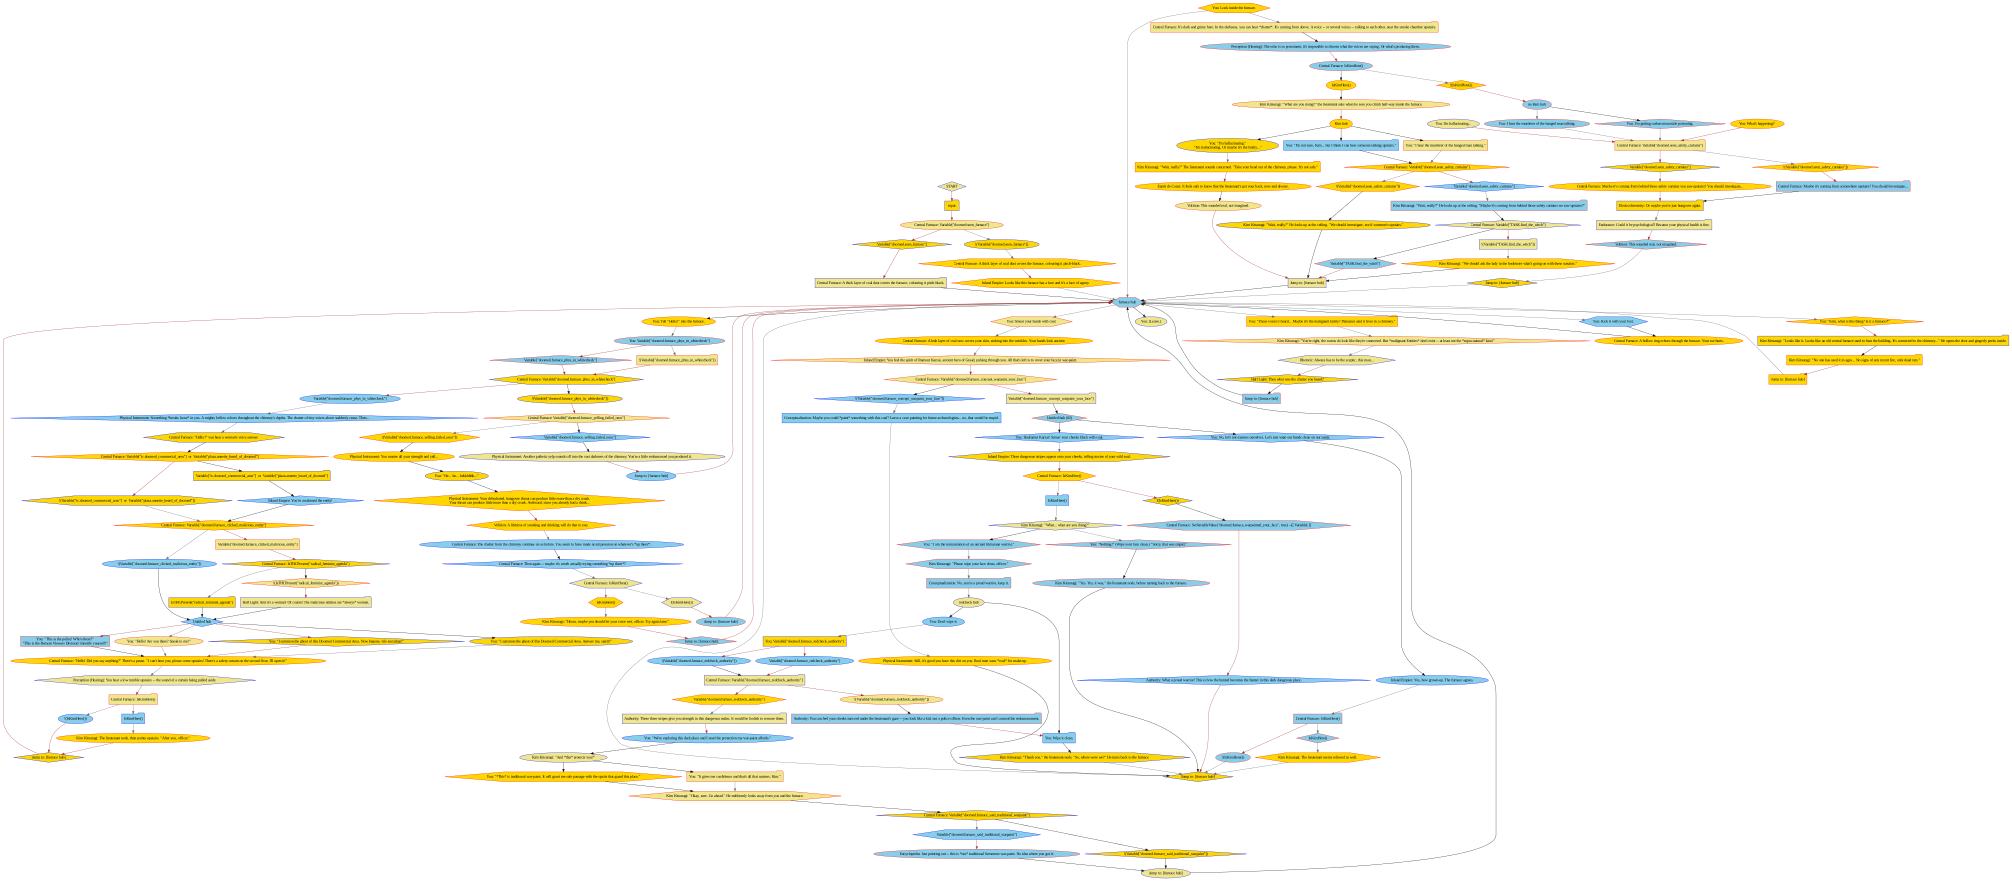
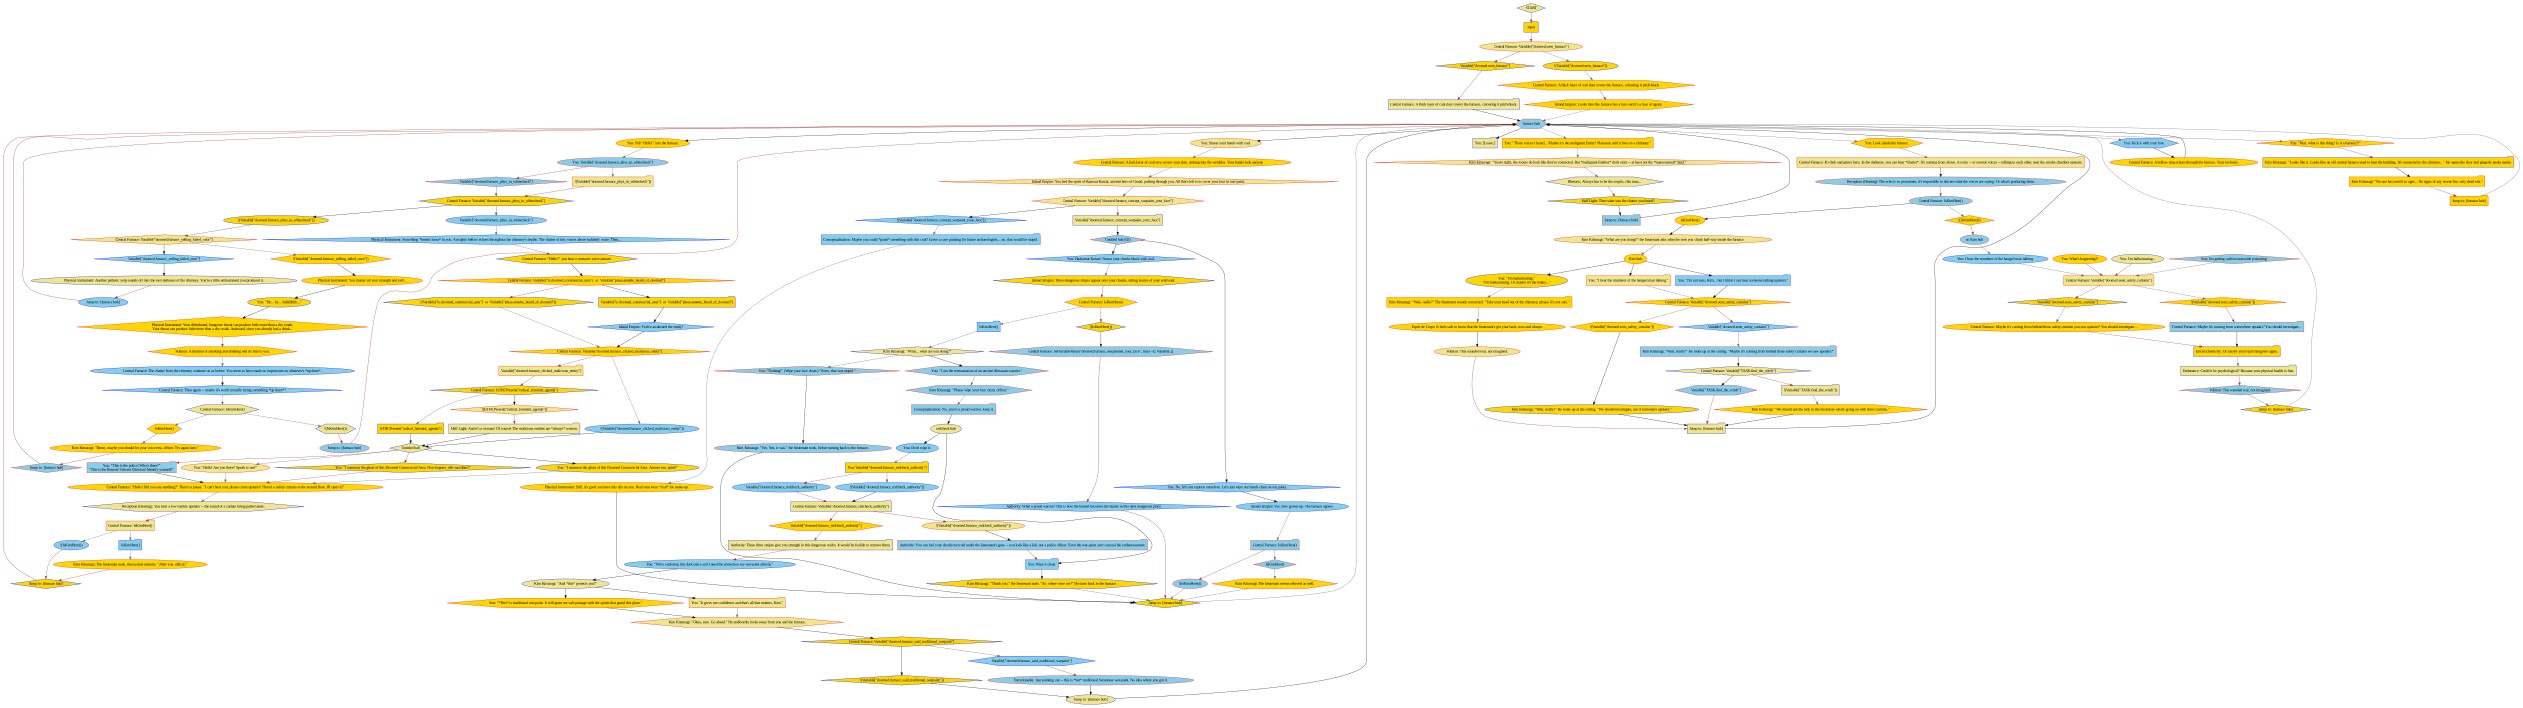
(1594, 113) -> none
(1127, 123) -> (1700, 133)
(1537, 124) -> (1995, 259)
(1086, 311) -> (1401, 132)
(1031, 322) -> (1226, 143)
(1151, 322) -> (1485, 143)
(969, 592) -> (950, 418)
(202, 622) -> (411, 448)
